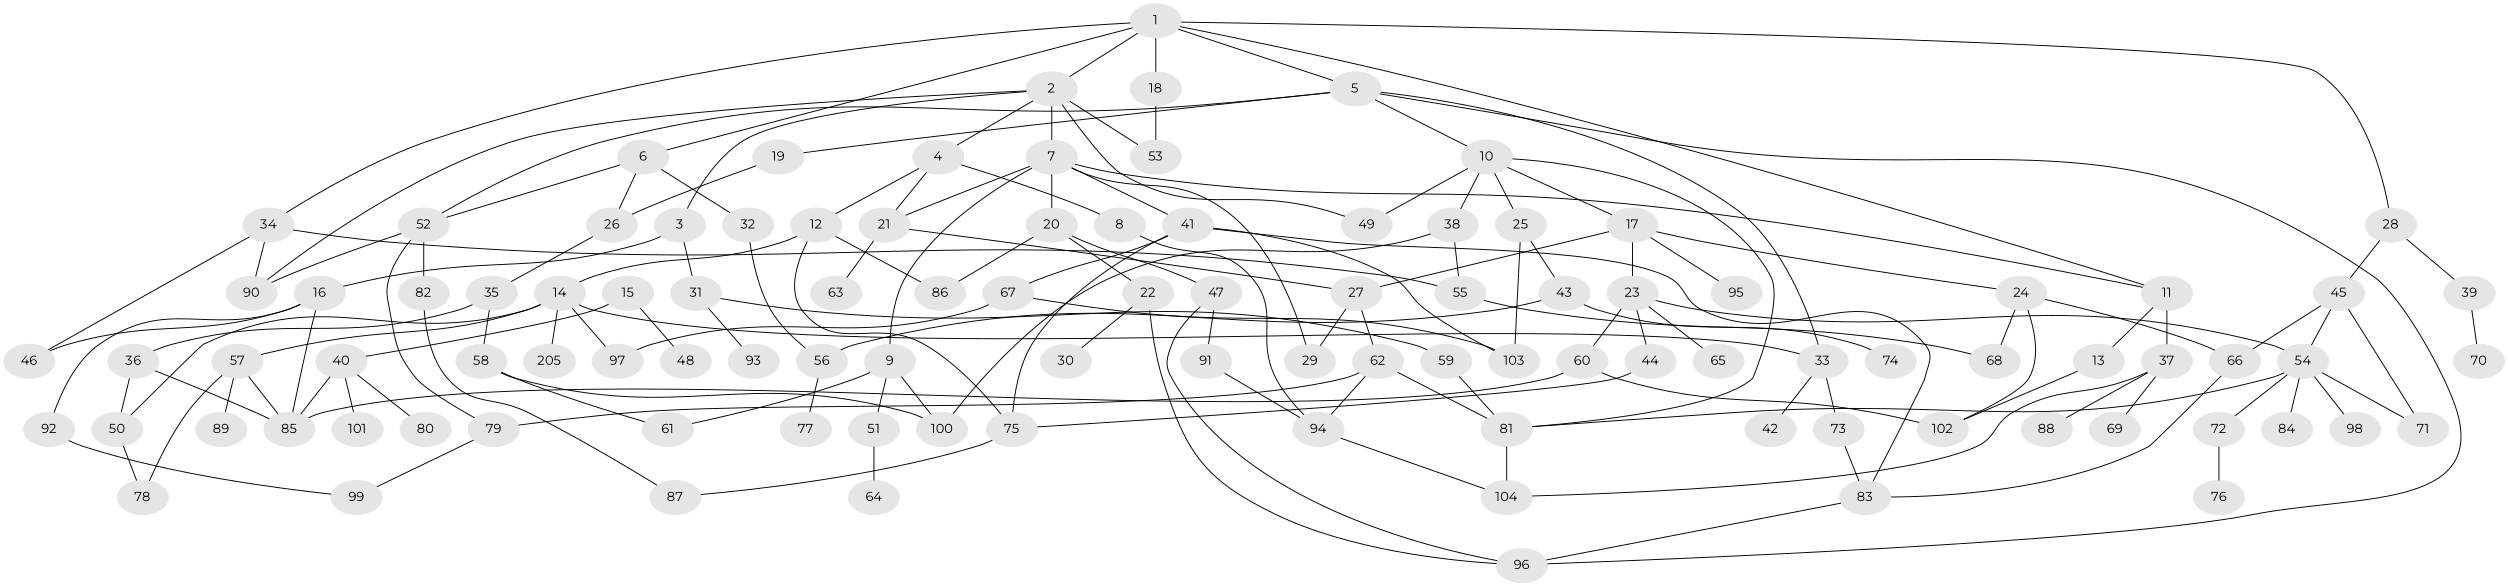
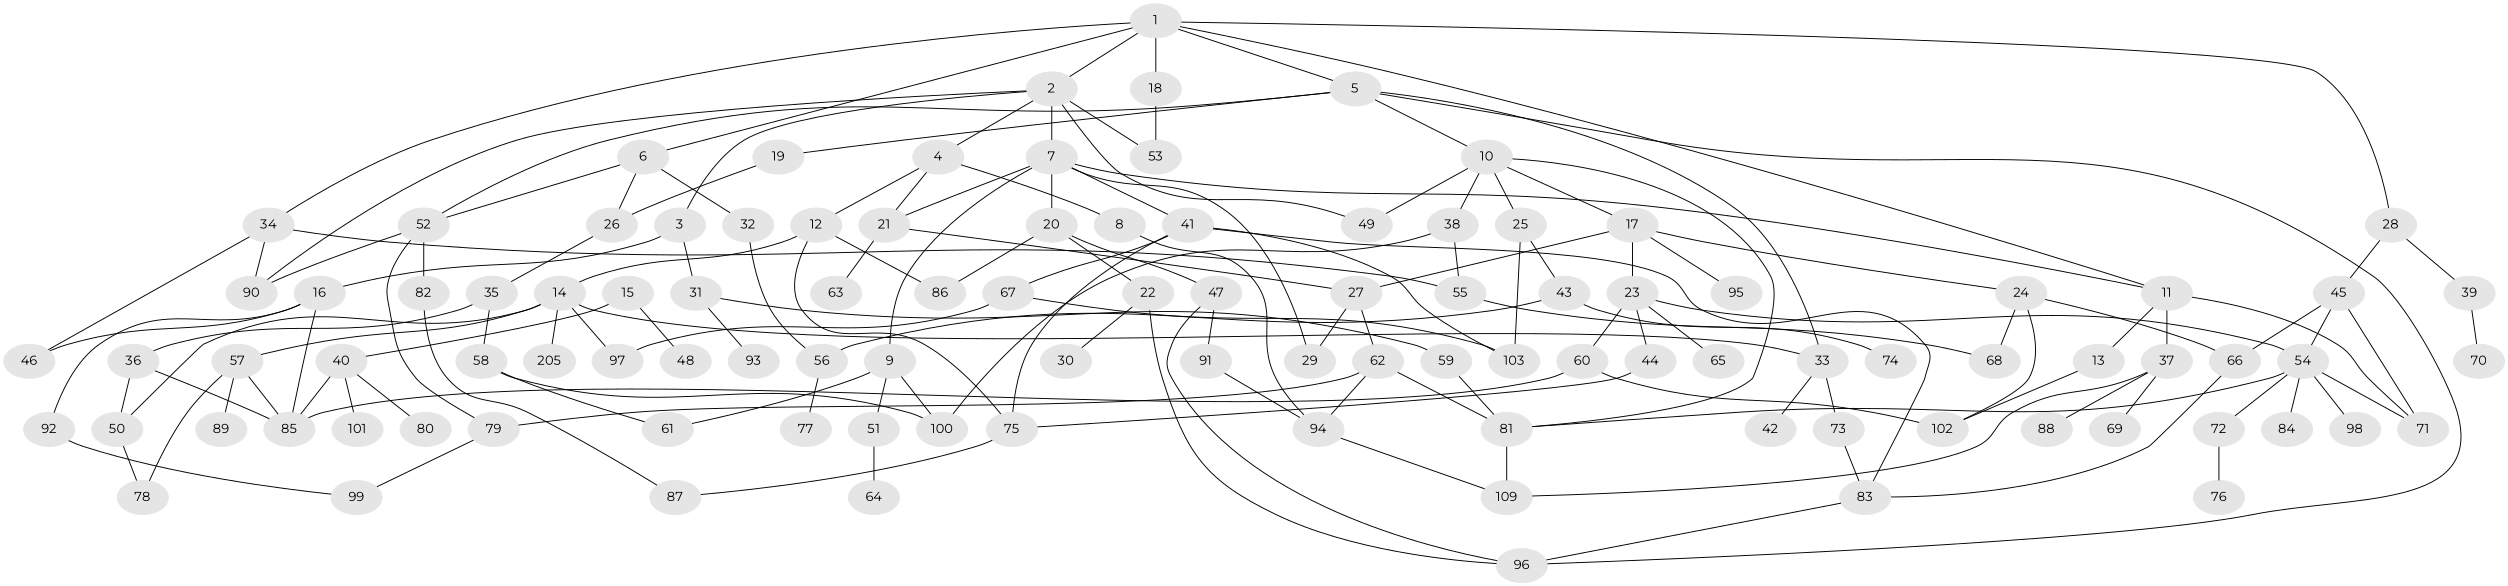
none -> (2308, 329)
(1507, 498) -> (1507, 498)
